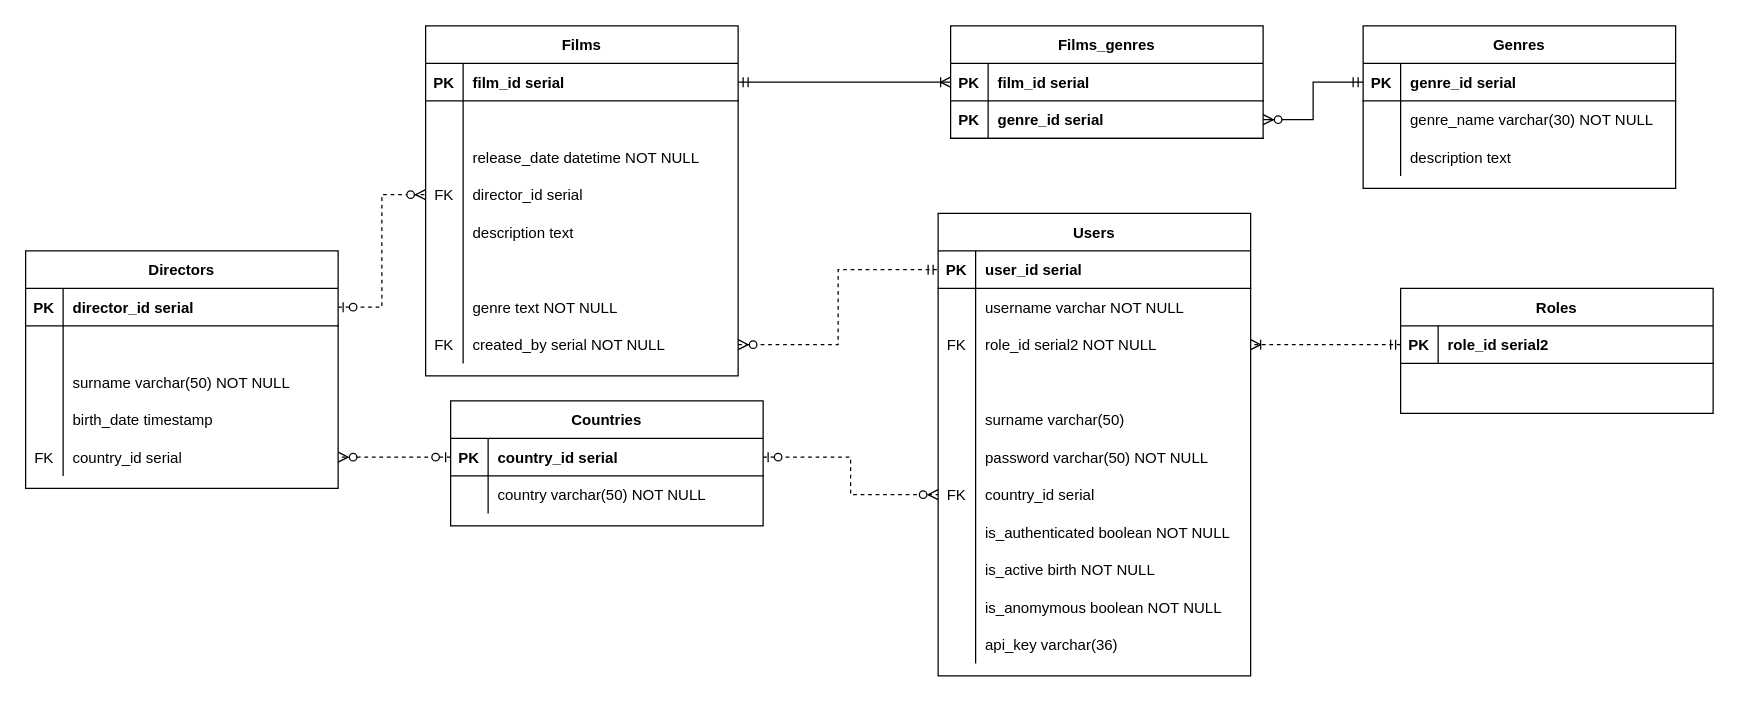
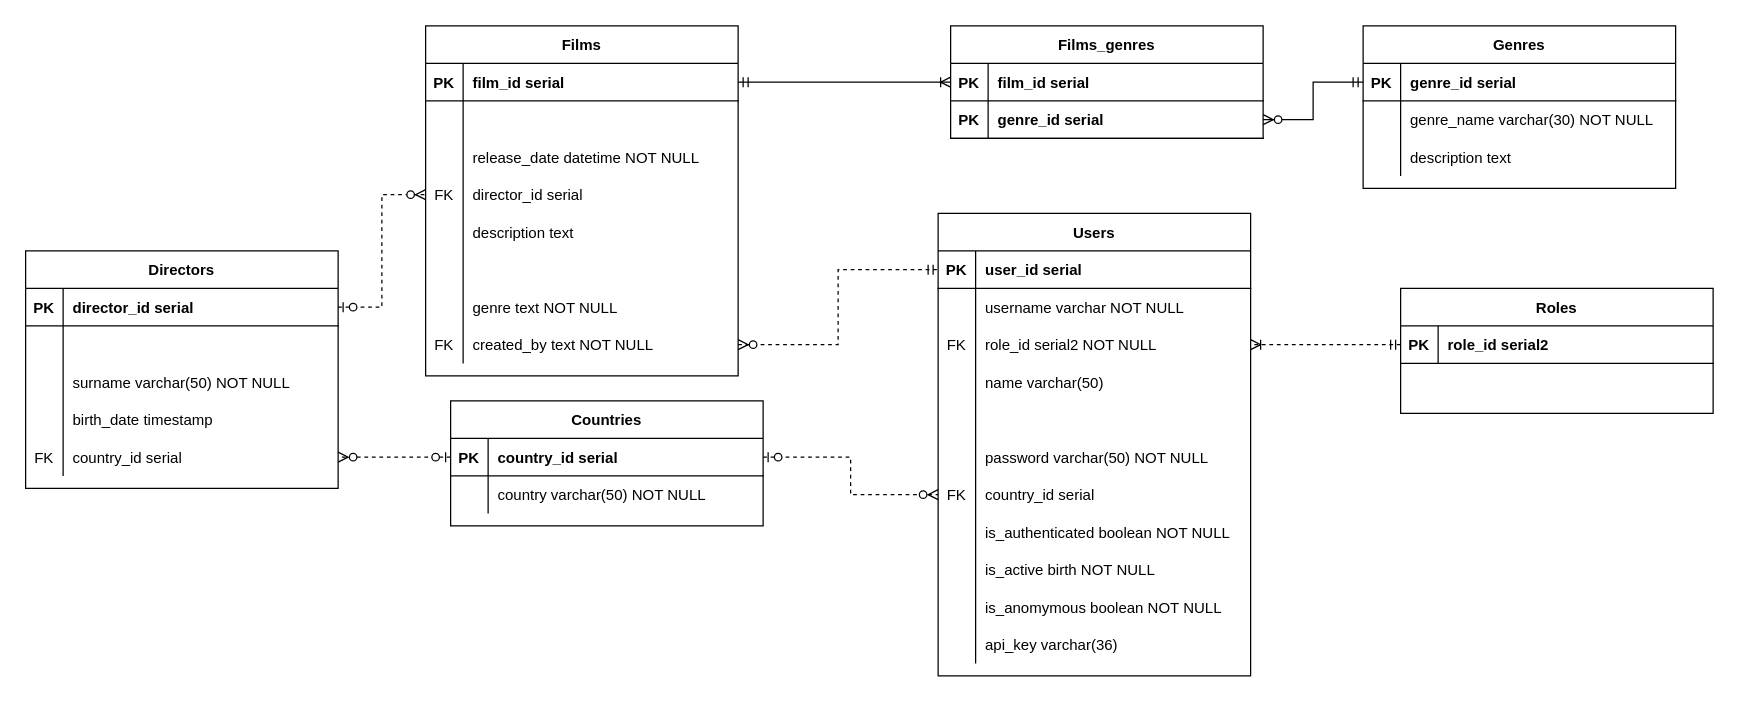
(572, 345) -> (567, 345)
none -> (1113, 382)
(1113, 419) -> none
